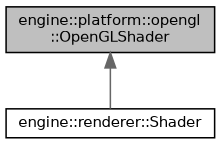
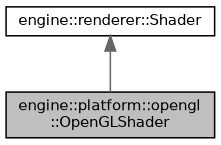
(110, 88) -> (110, 72)
